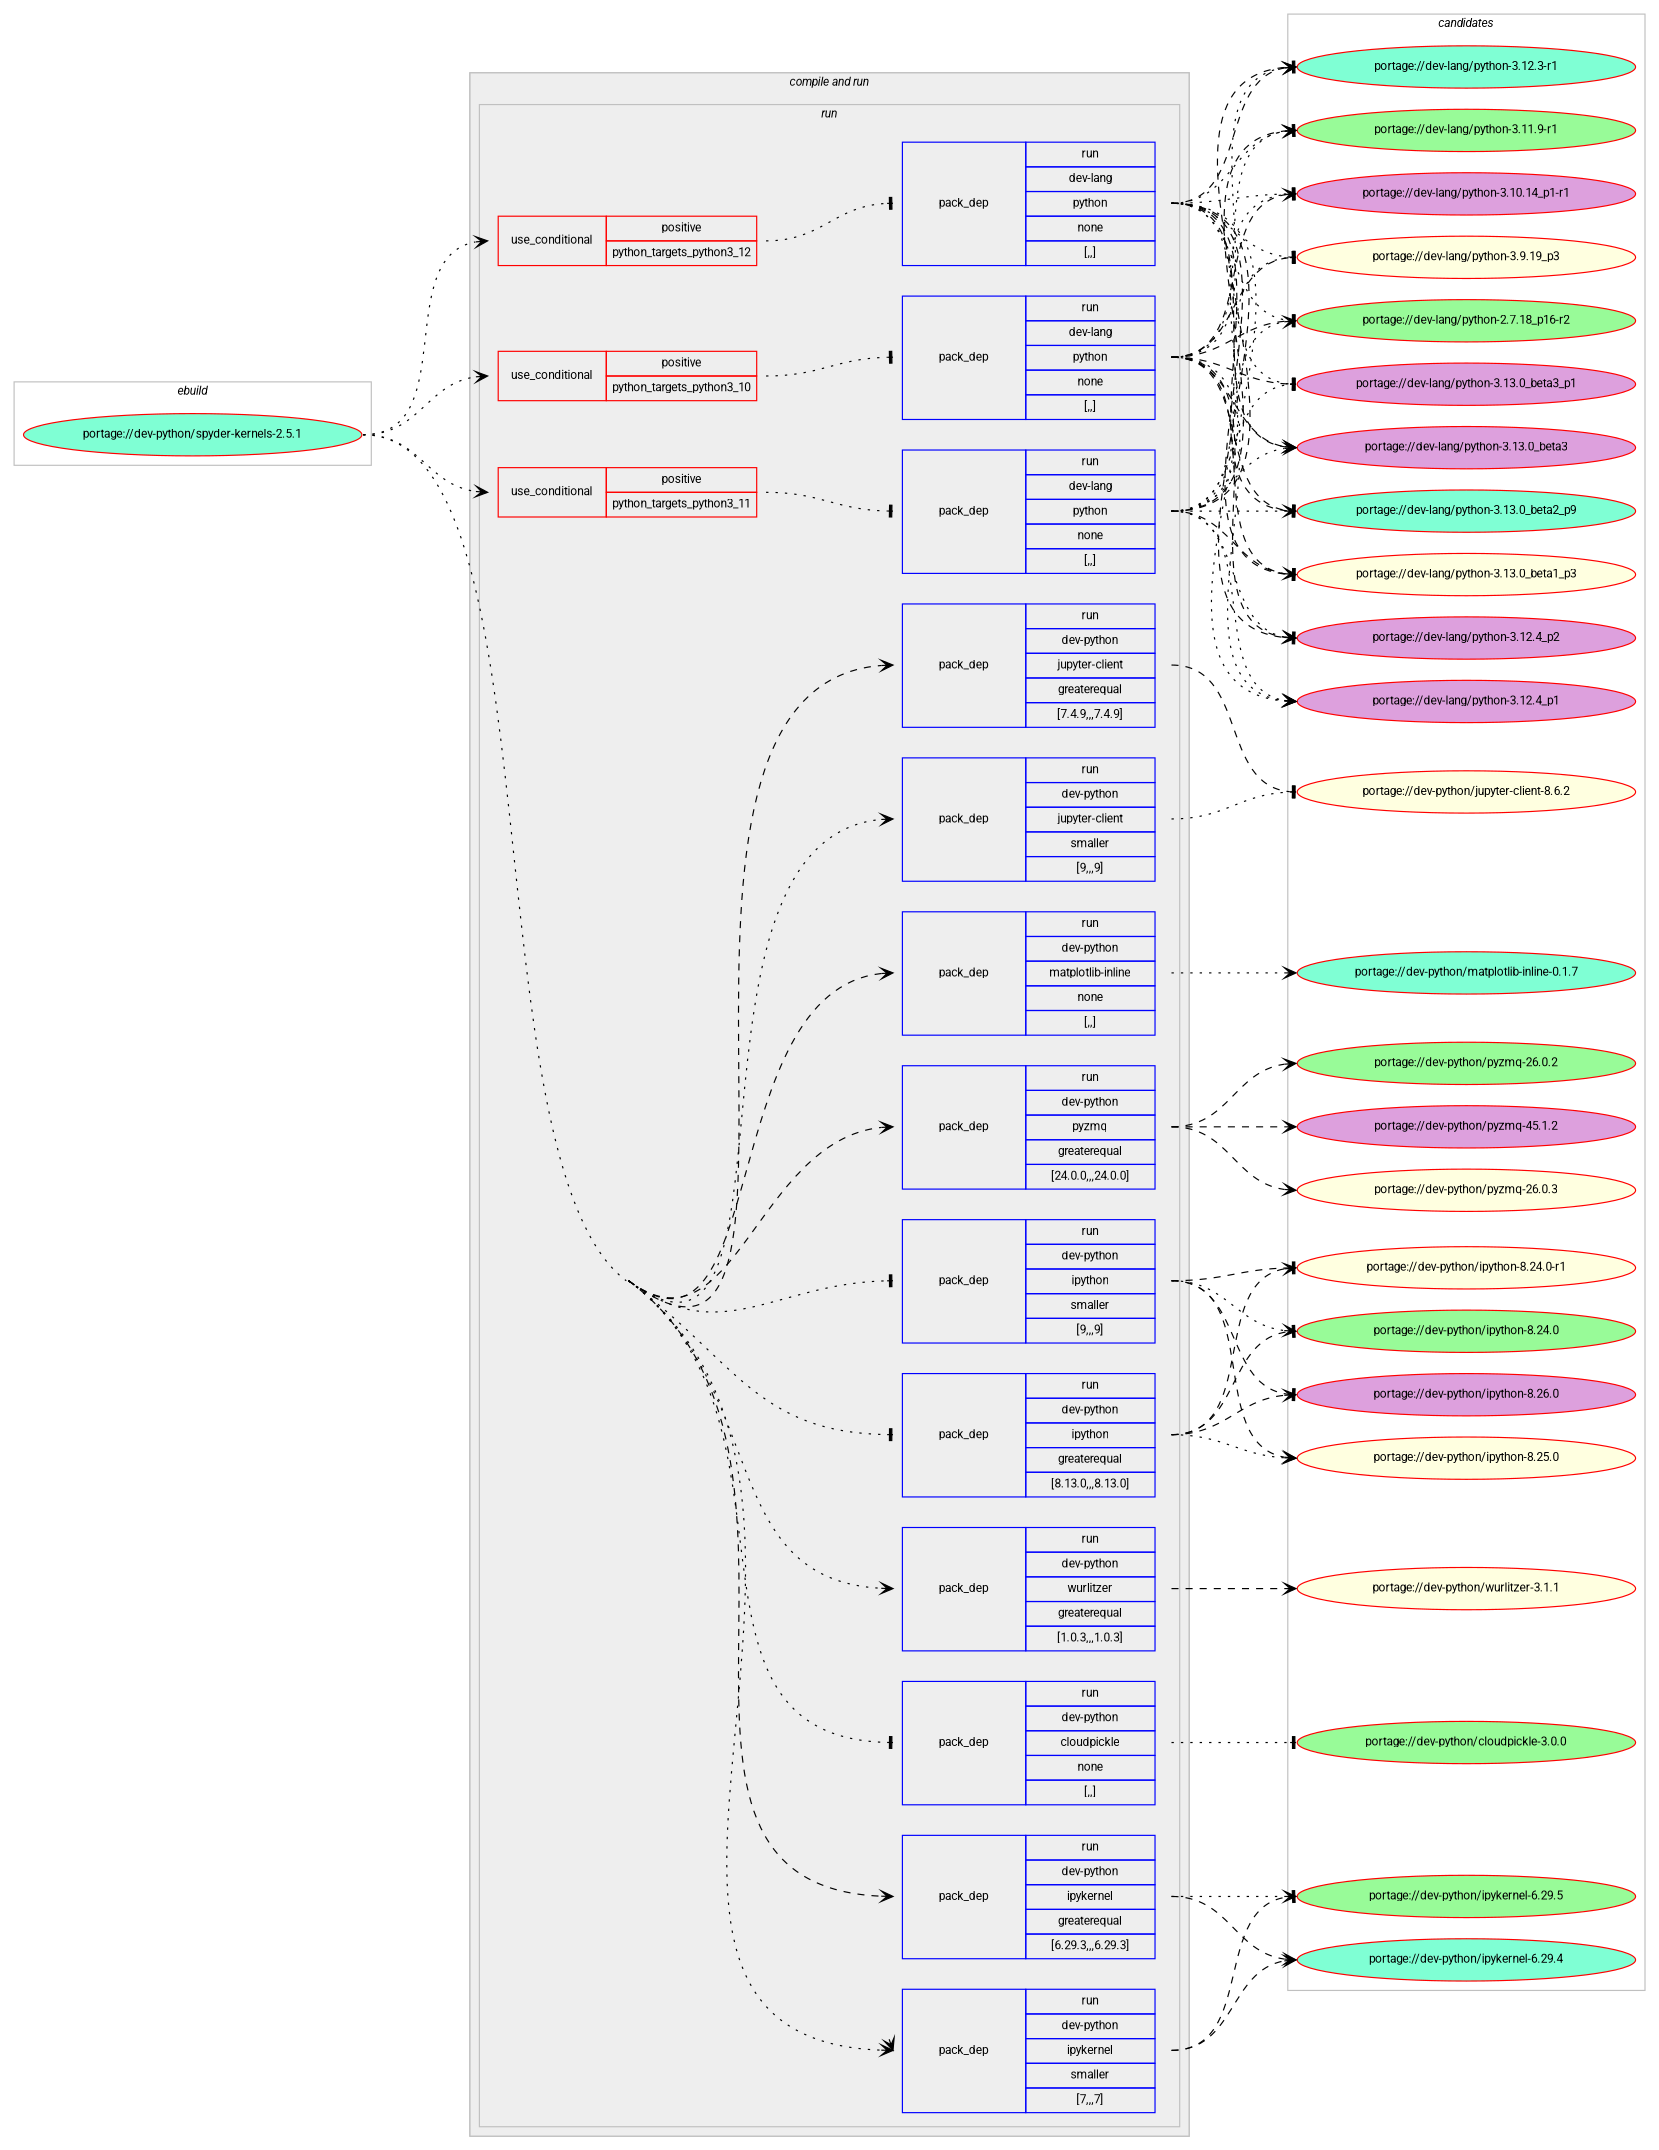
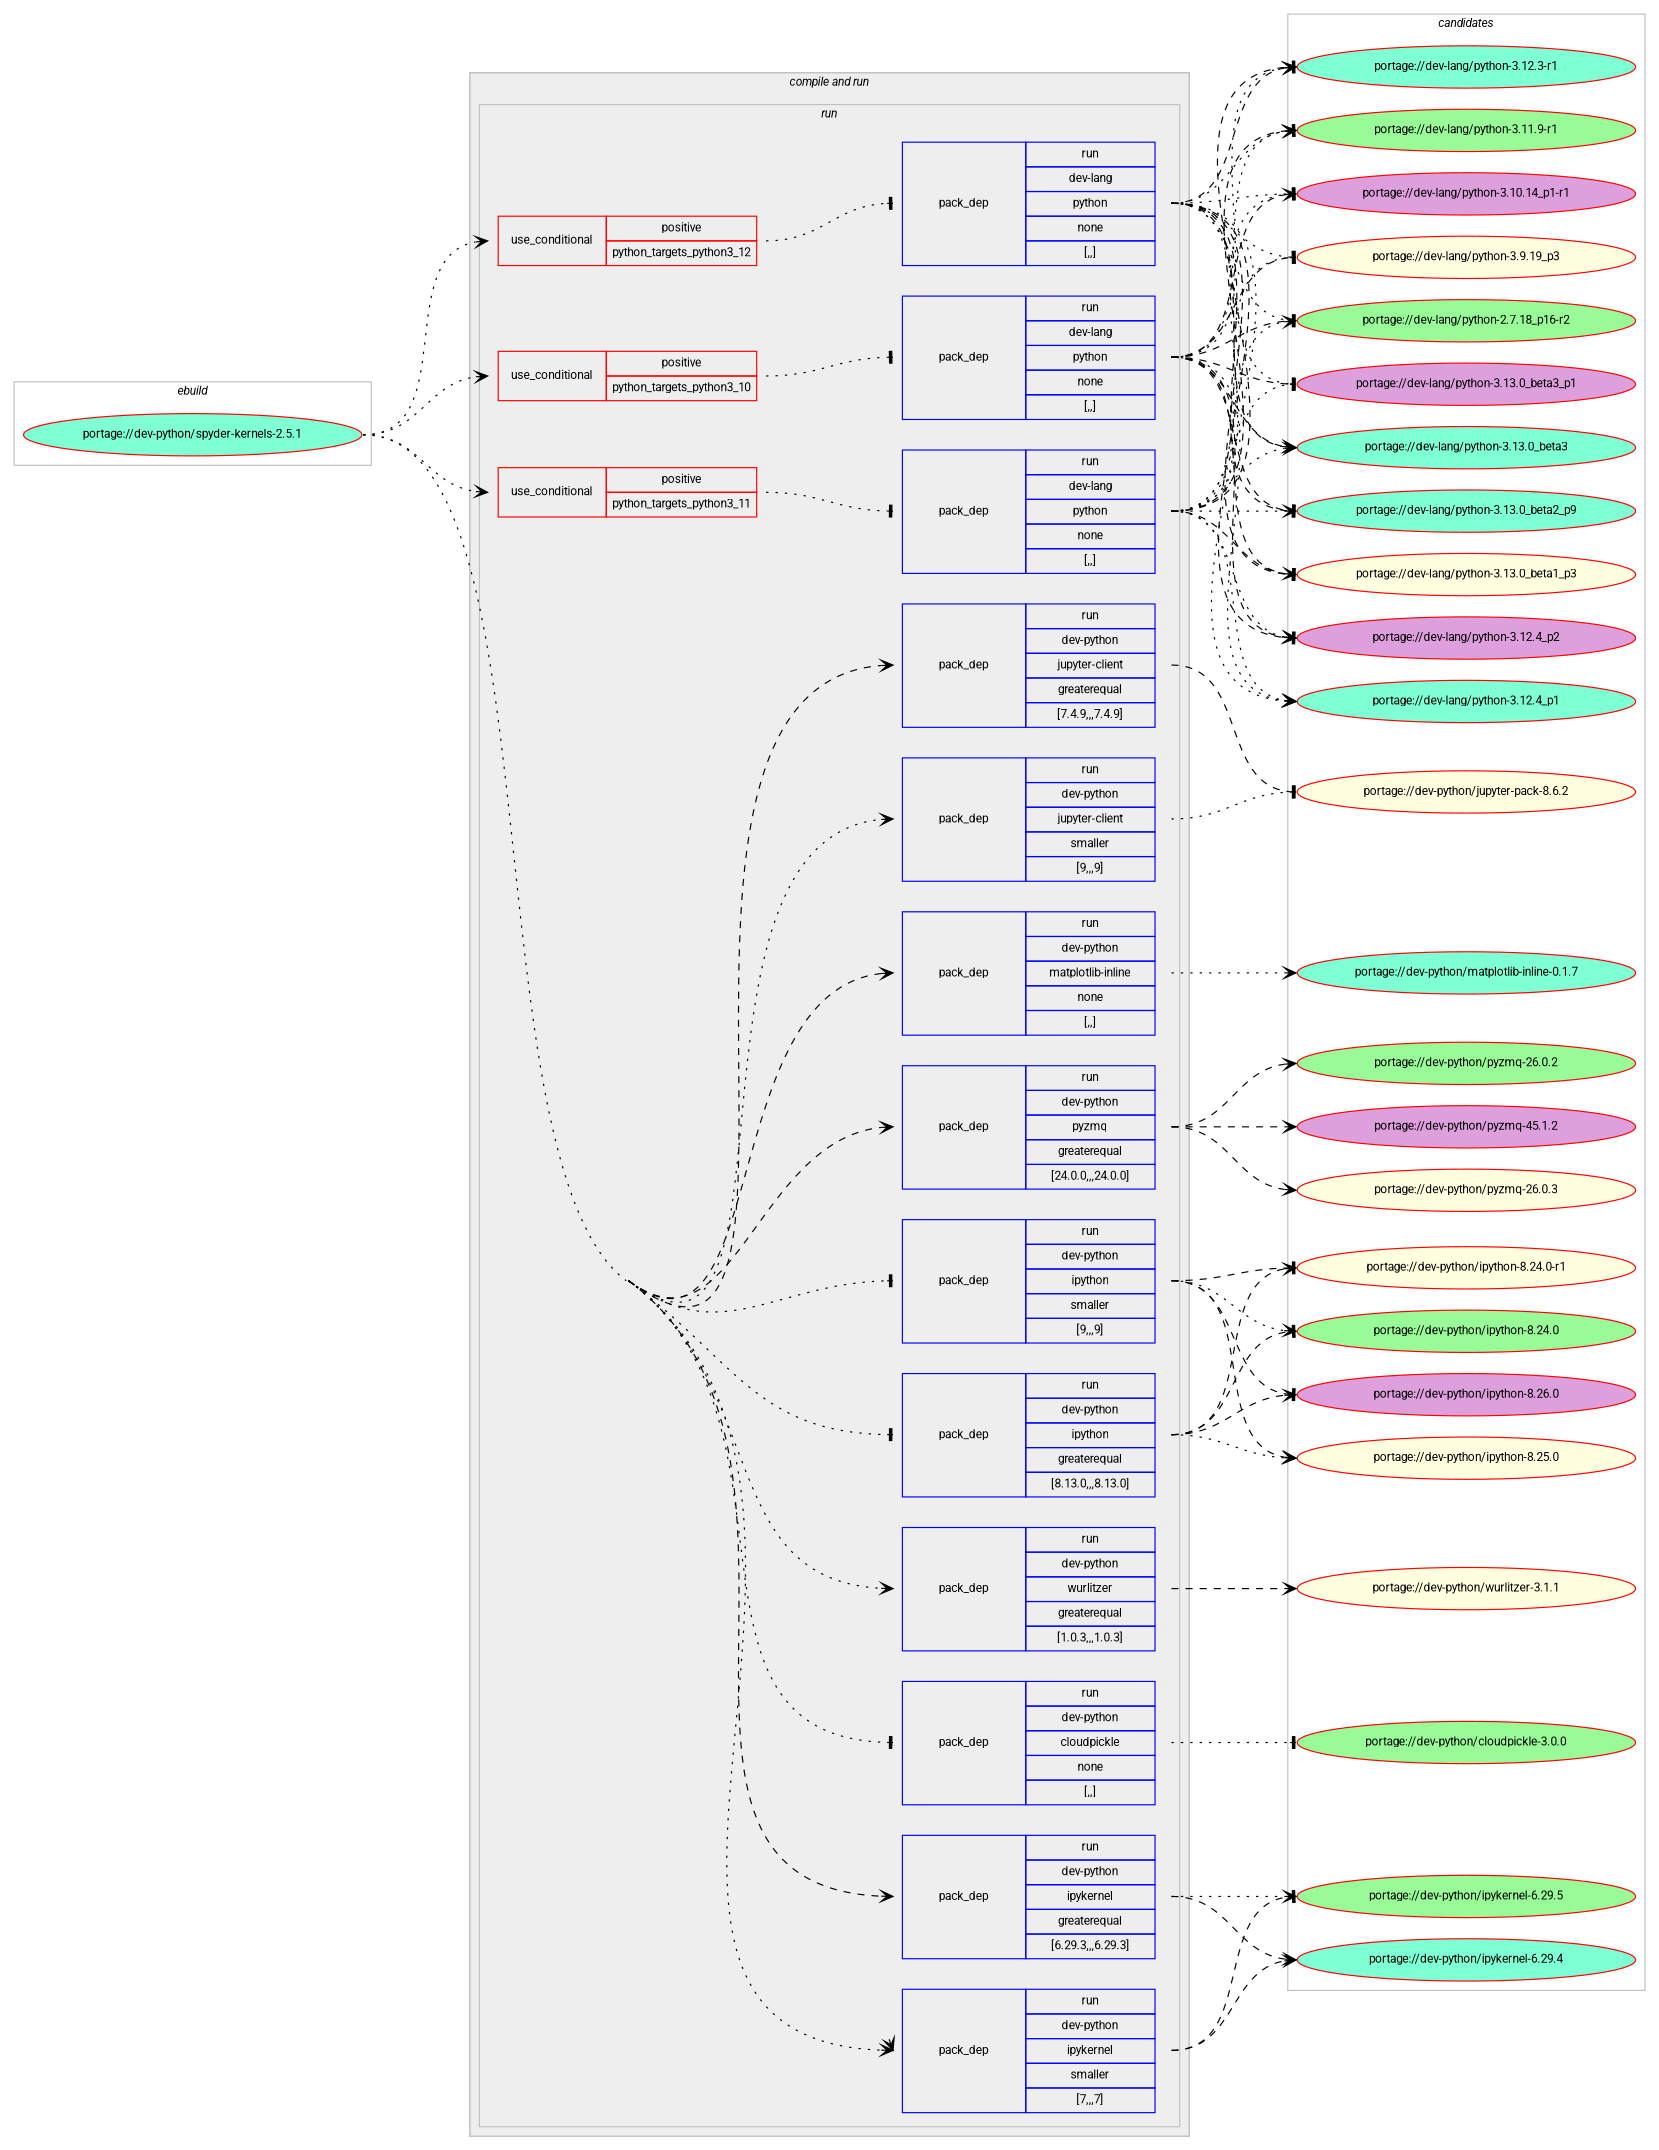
(1466, 448) -> (1466, 448)
(1466, 701) -> (1466, 701)
(1466, 792) -> (1466, 792)
